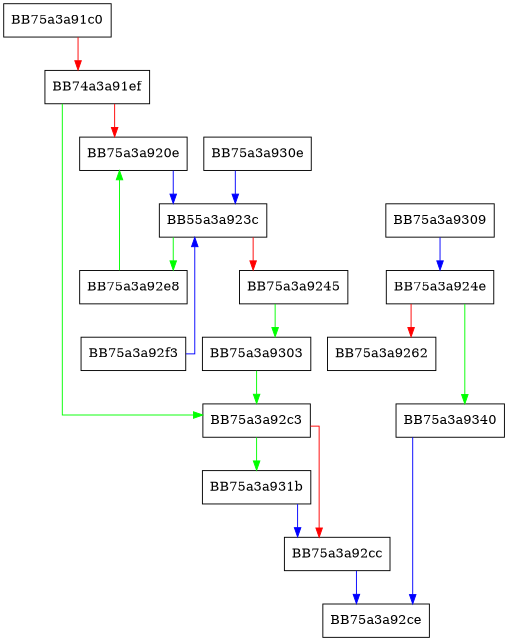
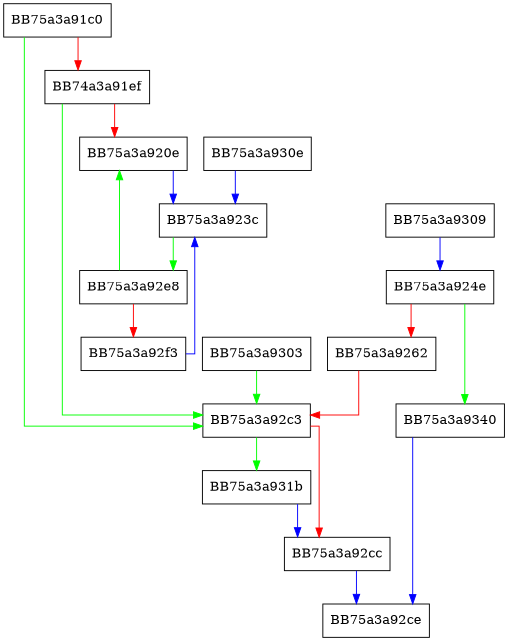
(213, 220) -> (213, 220)
(294, 287) -> none
none -> (24, 316)
none -> (133, 316)
none -> (359, 412)
